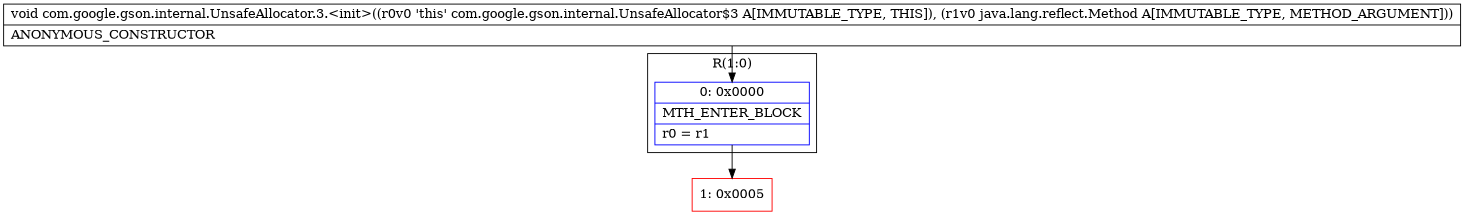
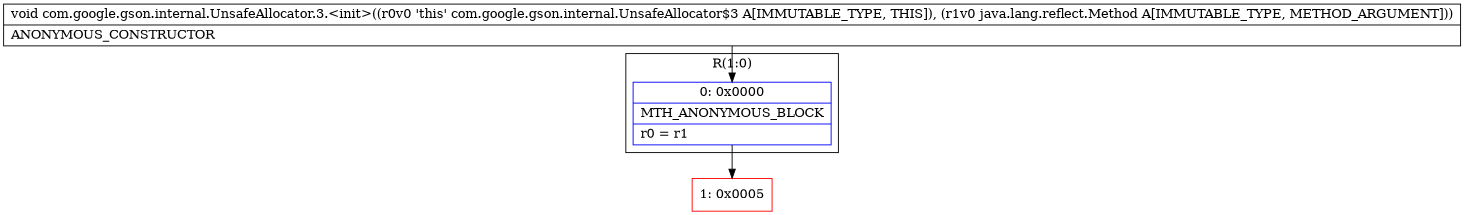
(732, 113) -> (732, 113)
